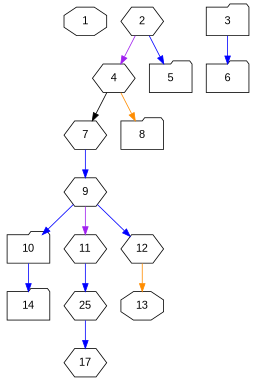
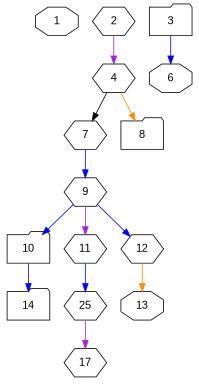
(171, 78) -> none
(228, 78) -> (171, 78)
(85, 330) -> (85, 330)
